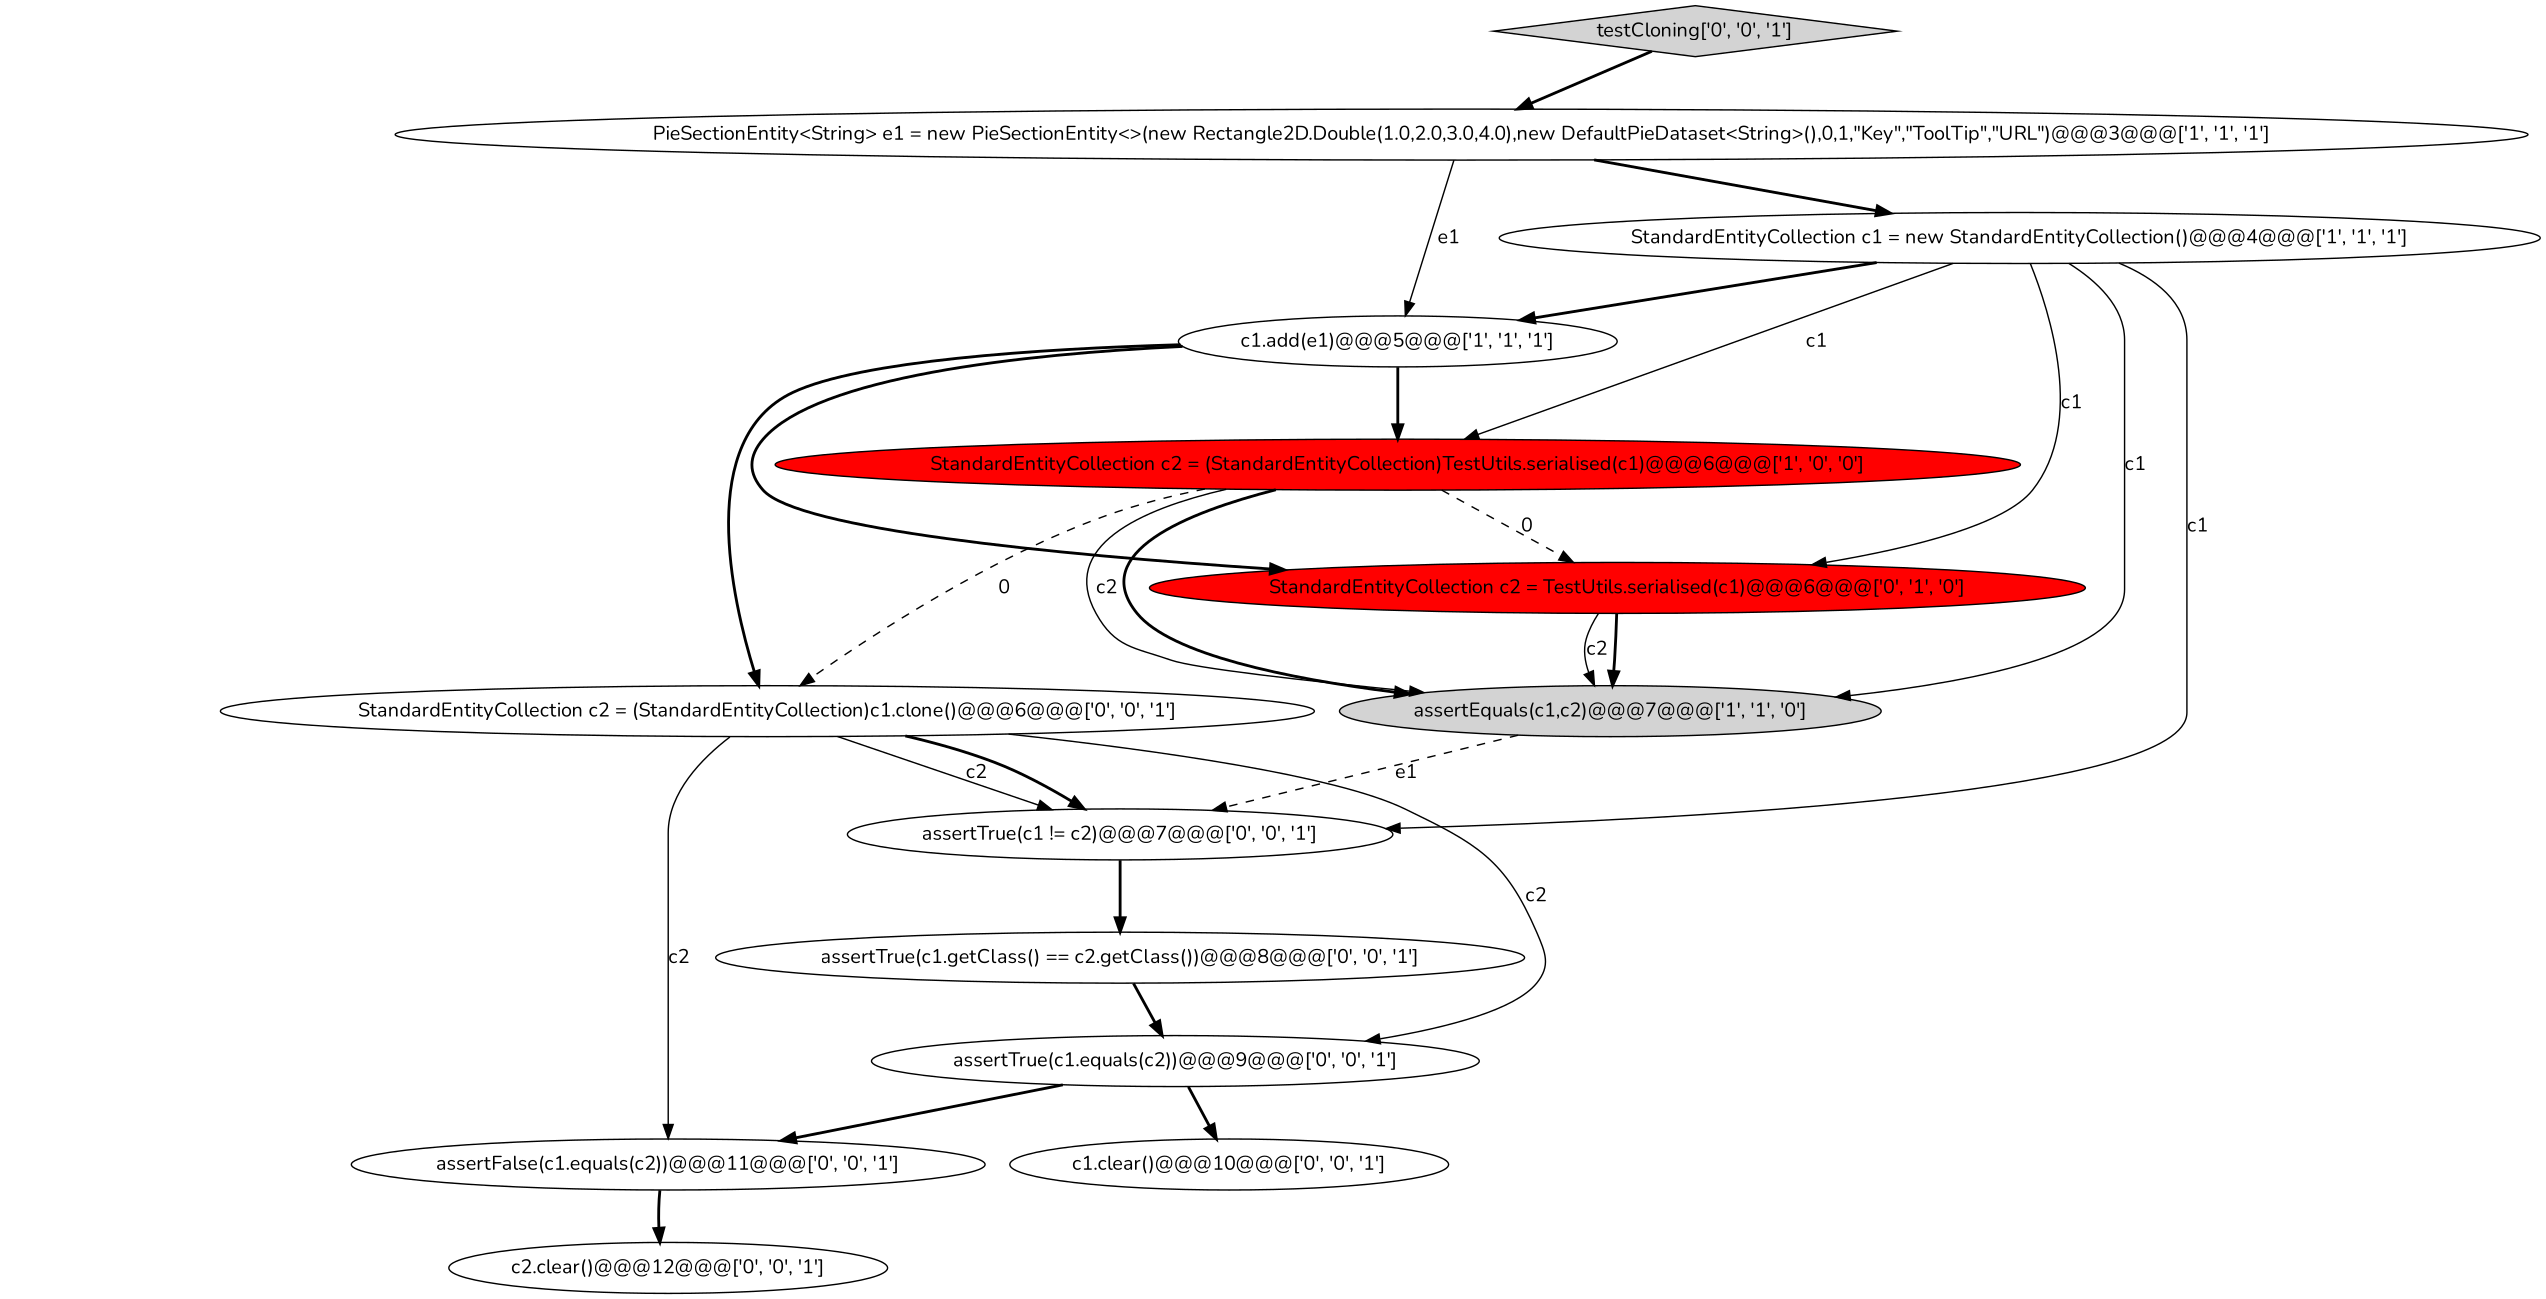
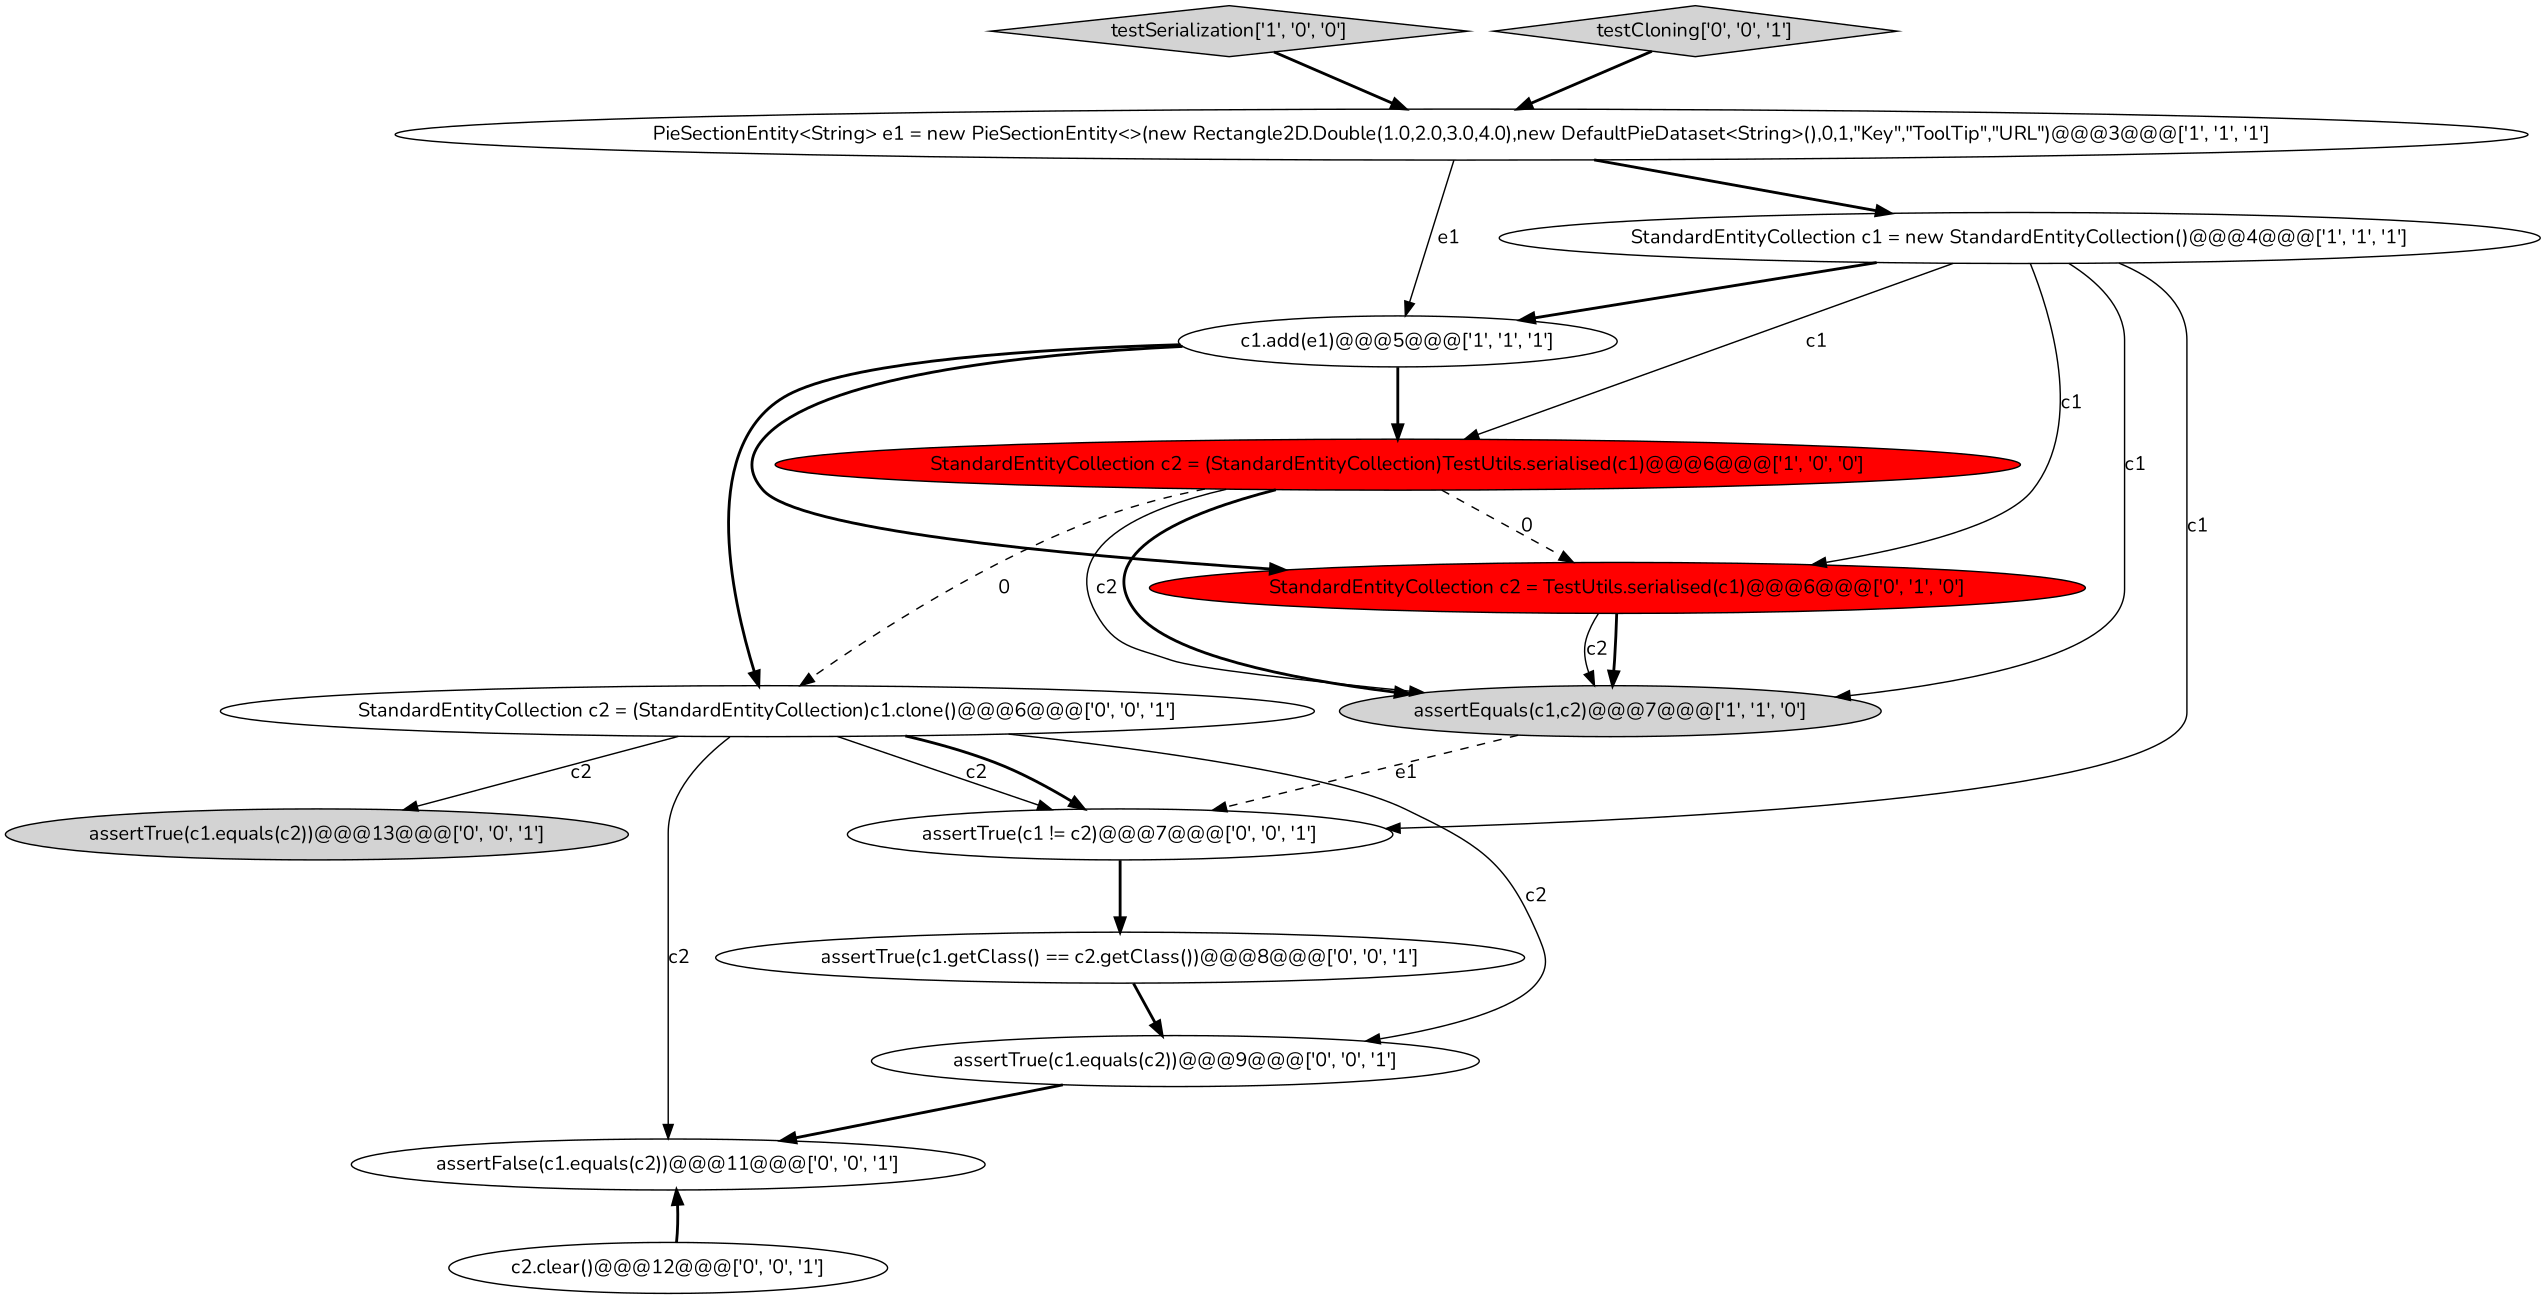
none -> (1229, 31)
none -> (317, 834)
(1229, 1164) -> none
(659, 1209) -> (678, 1223)
